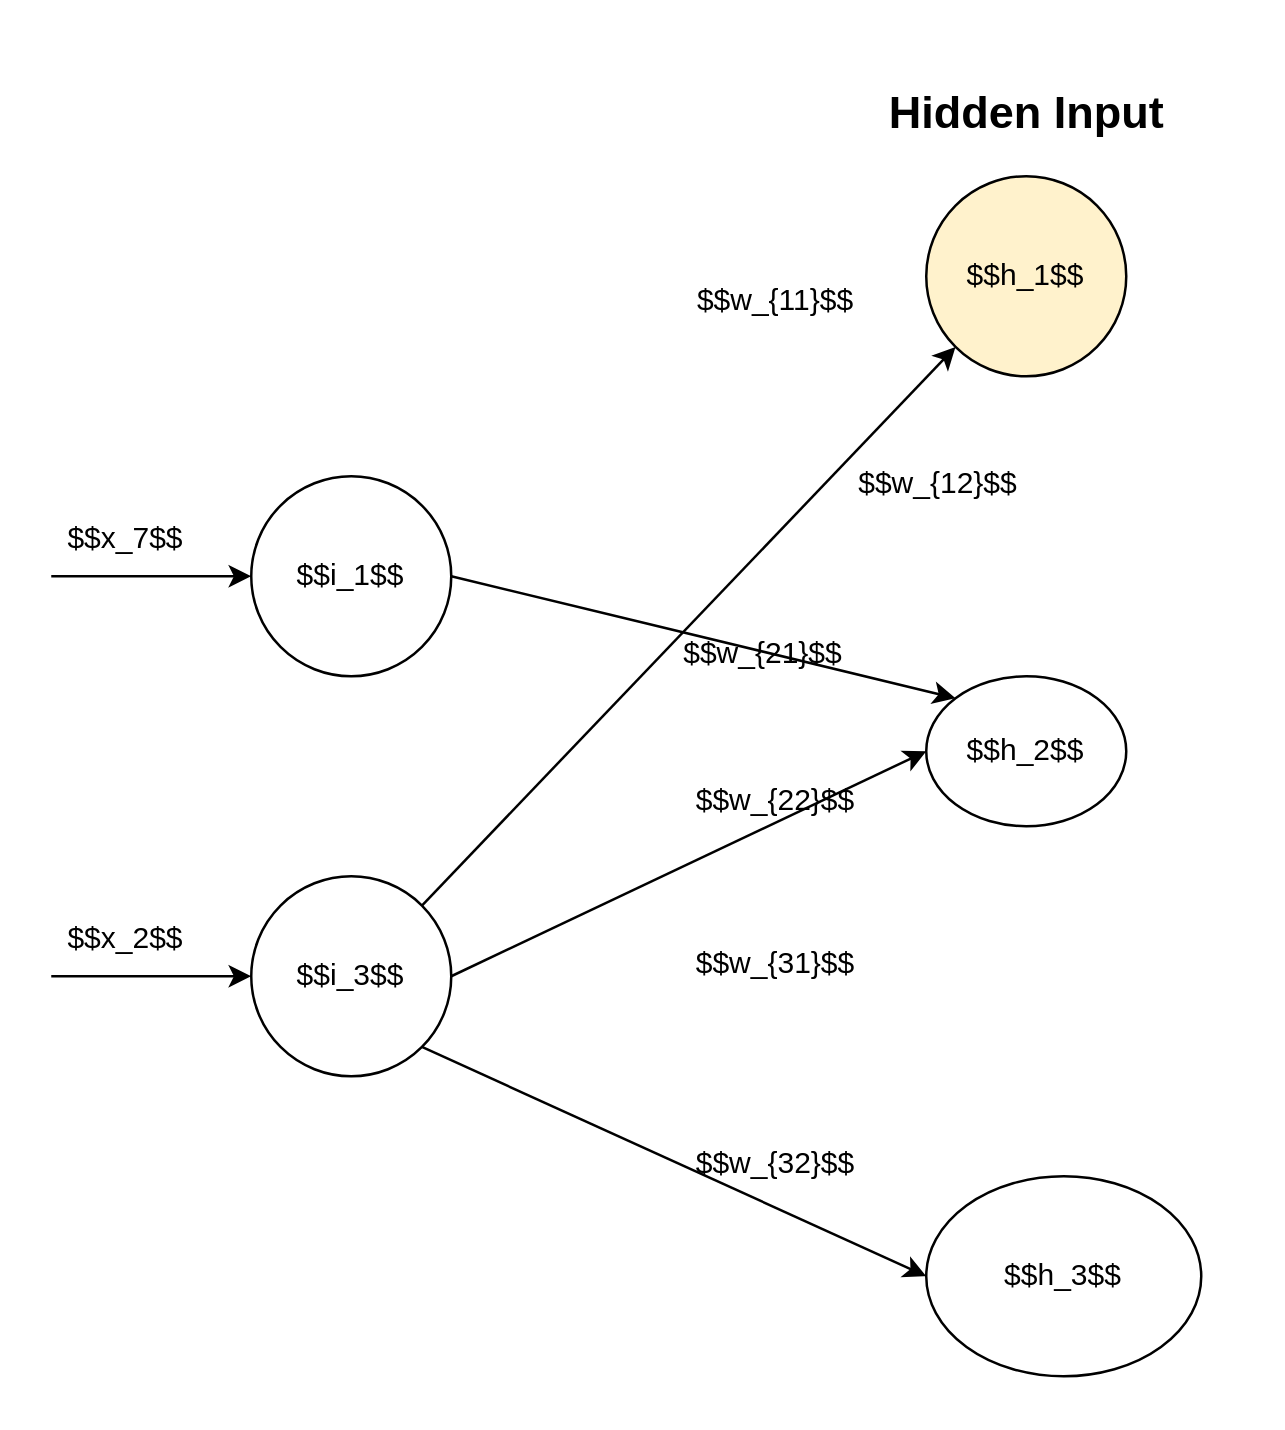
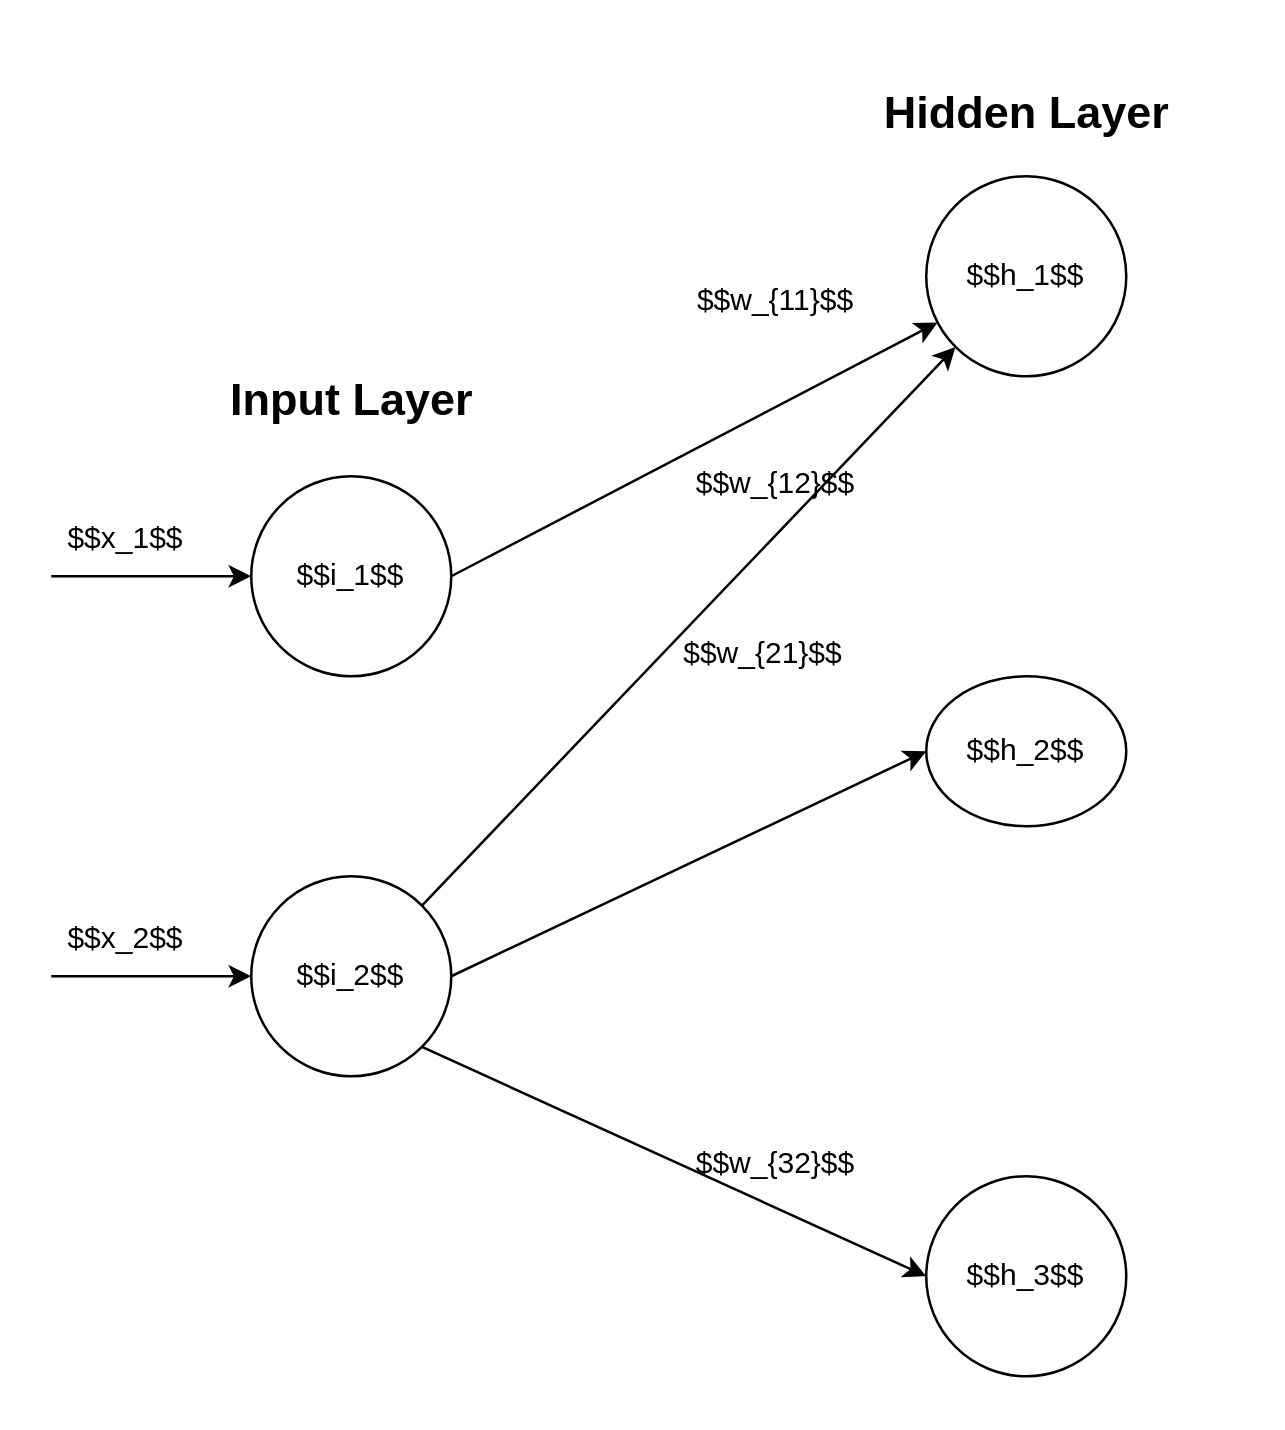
(1028, 114) -> (1028, 114)
(1026, 276) -> (1026, 276)
none -> (351, 401)
(939, 484) -> (776, 484)
(126, 539) -> (126, 539)
(813, 664) -> (687, 453)
(776, 801) -> none
(776, 964) -> none
(351, 976) -> (351, 976)
(1064, 1276) -> (1026, 1276)
